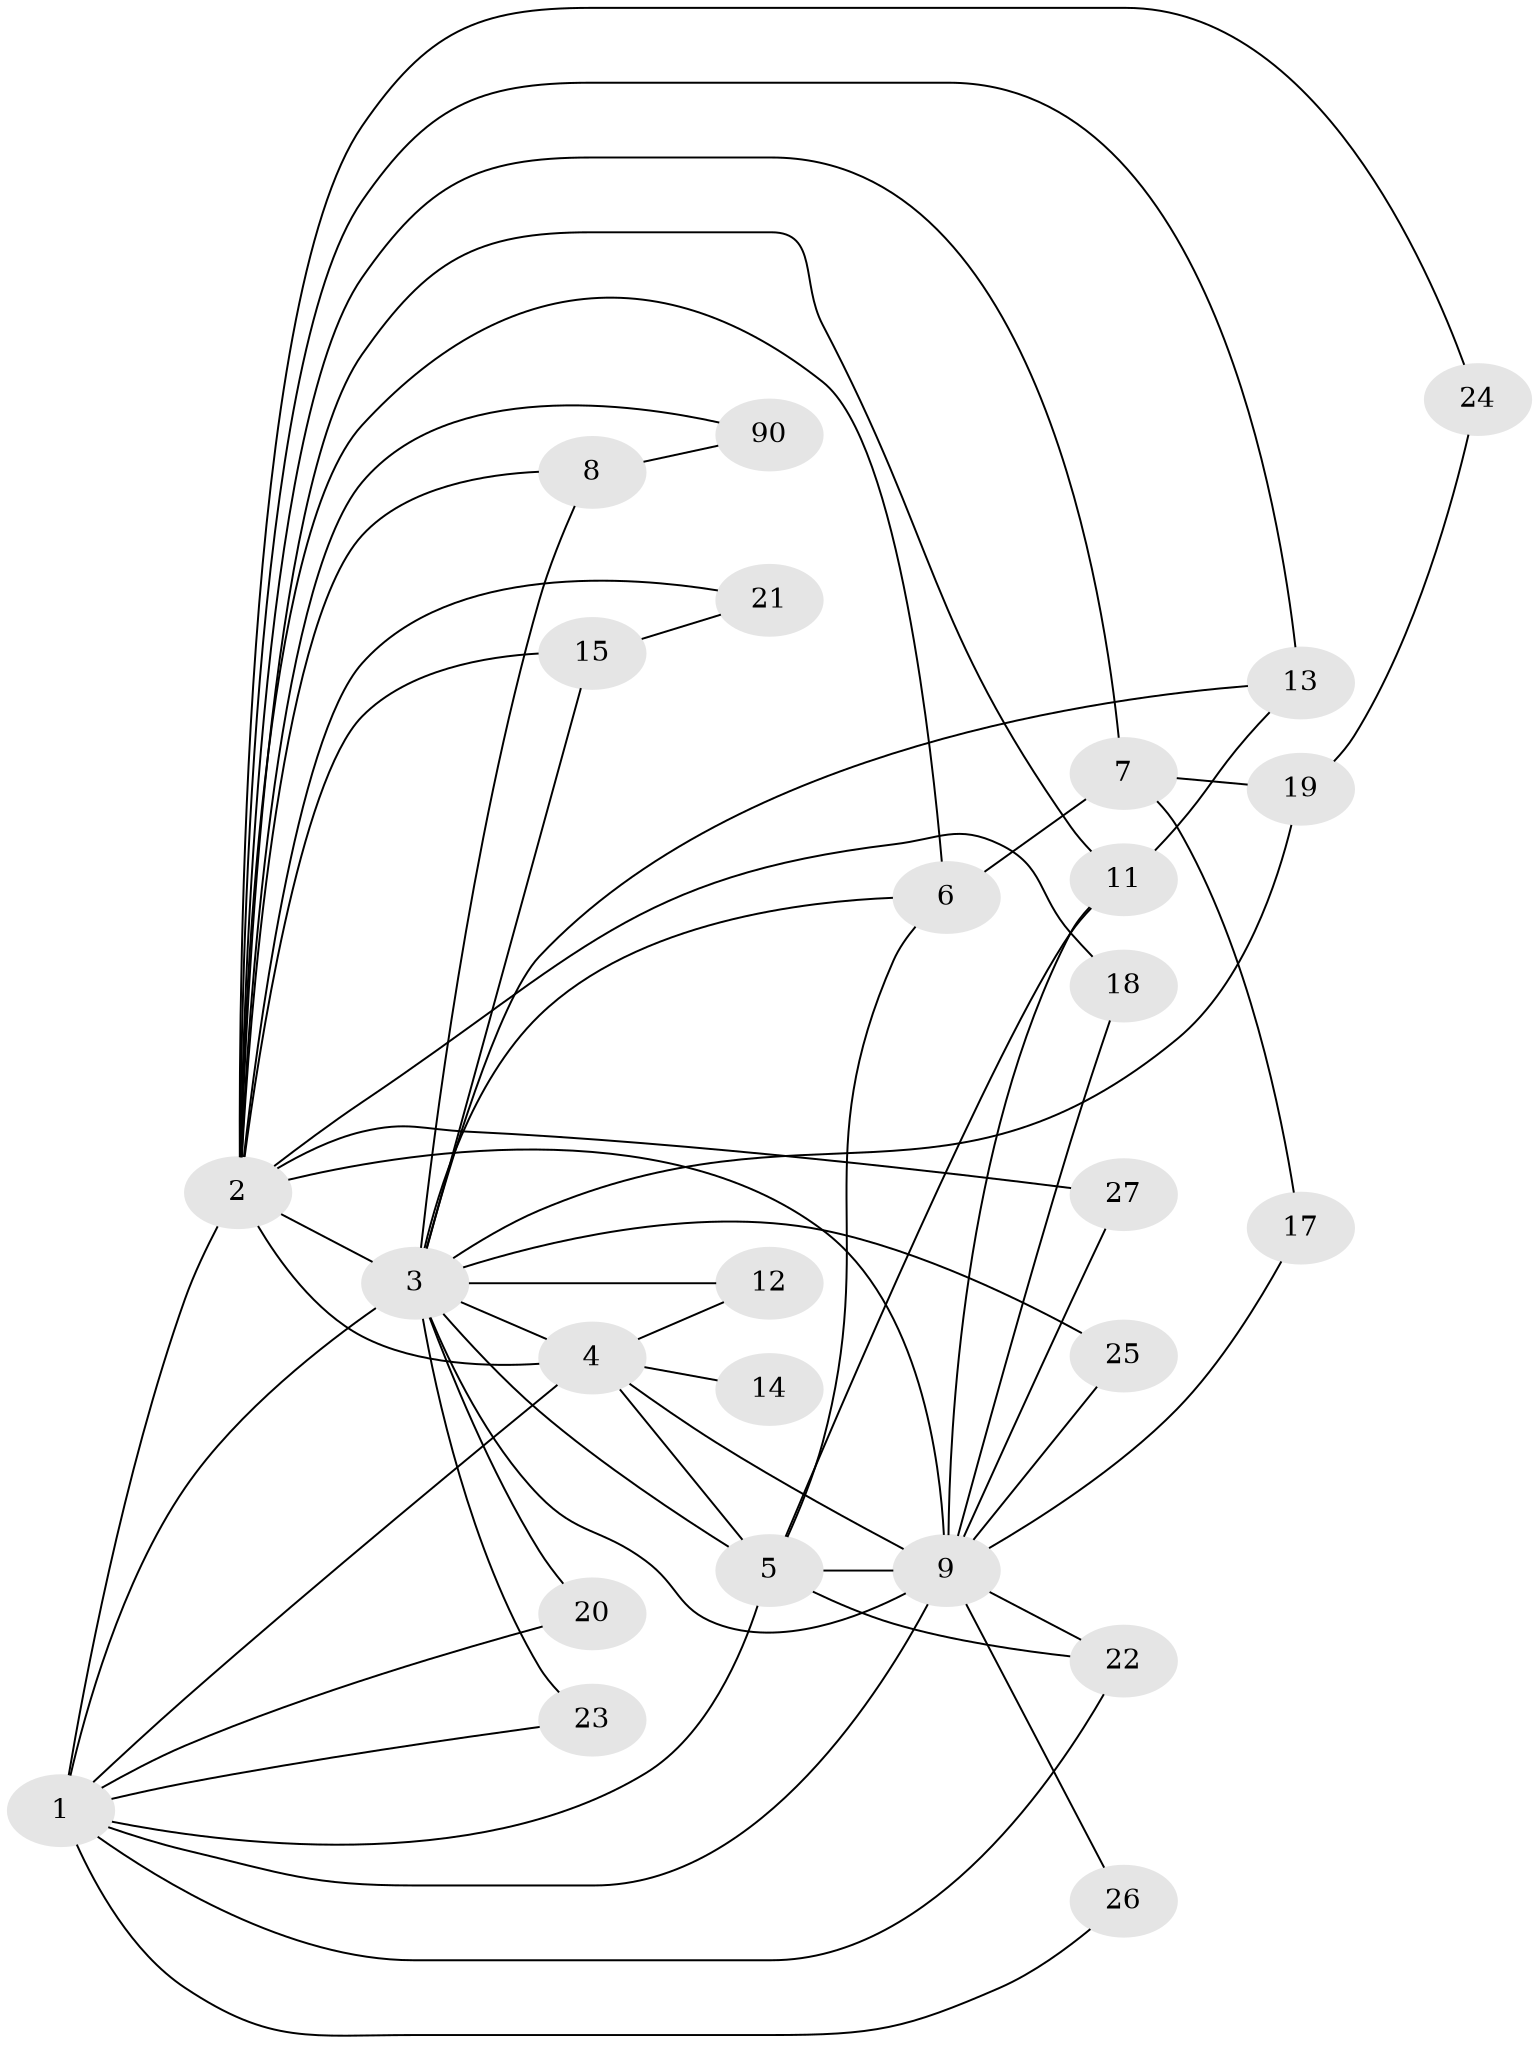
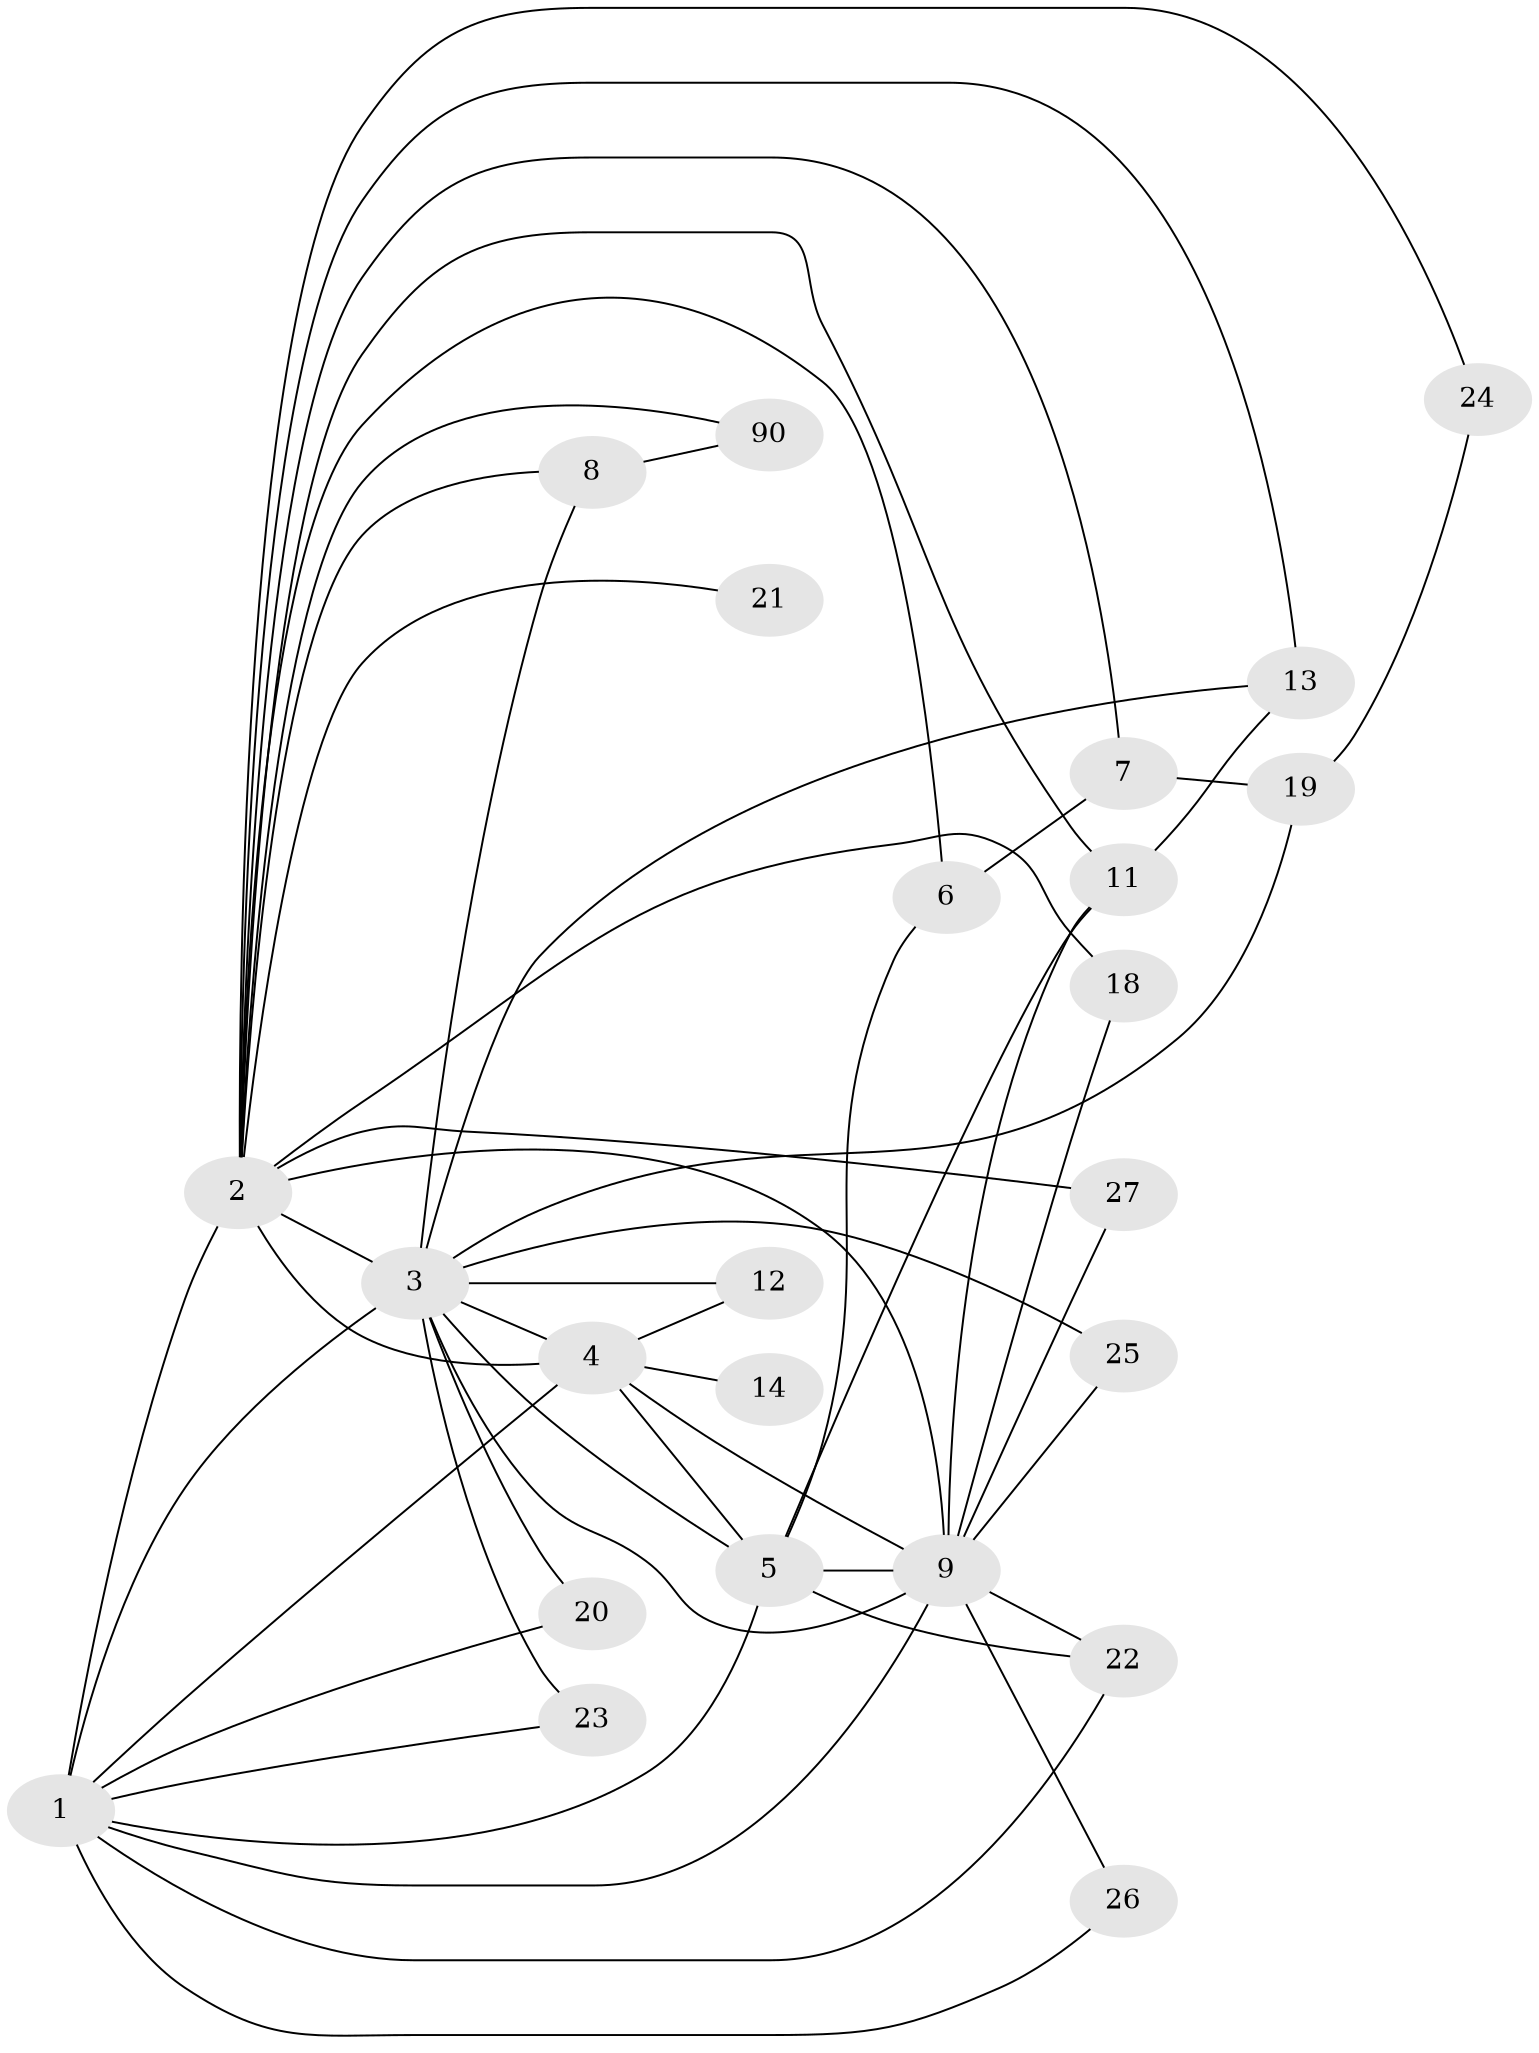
(592, 653) -> none
(586, 979) -> none
(1301, 1228) -> none
